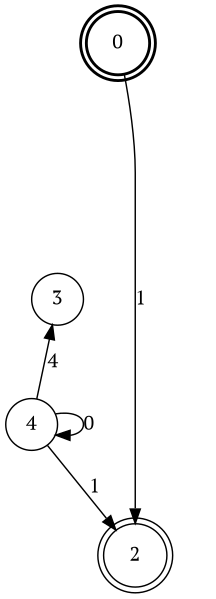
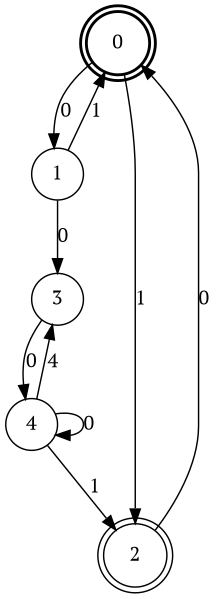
none -> (58, 174)
none -> (199, 302)
none -> (26, 351)
